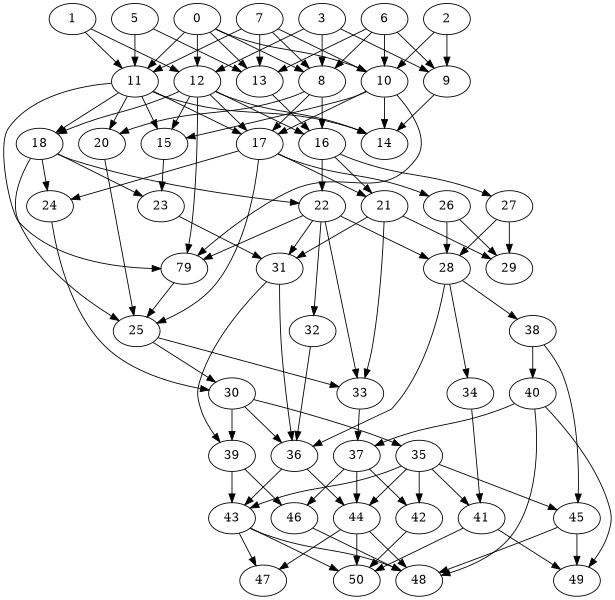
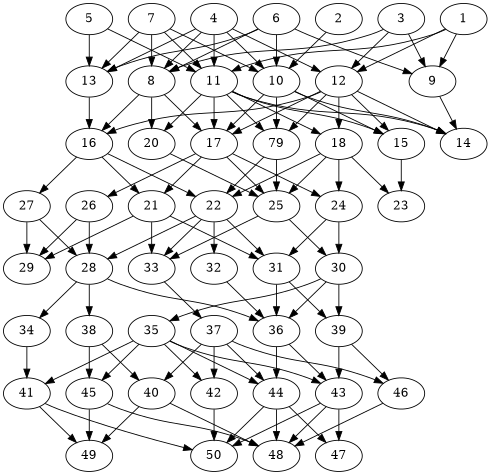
(197, 19) -> (214, 19)
(447, 46) -> (450, 46)
(214, 234) -> (312, 234)
(257, 236) -> (249, 171)
(449, 424) -> (187, 358)
